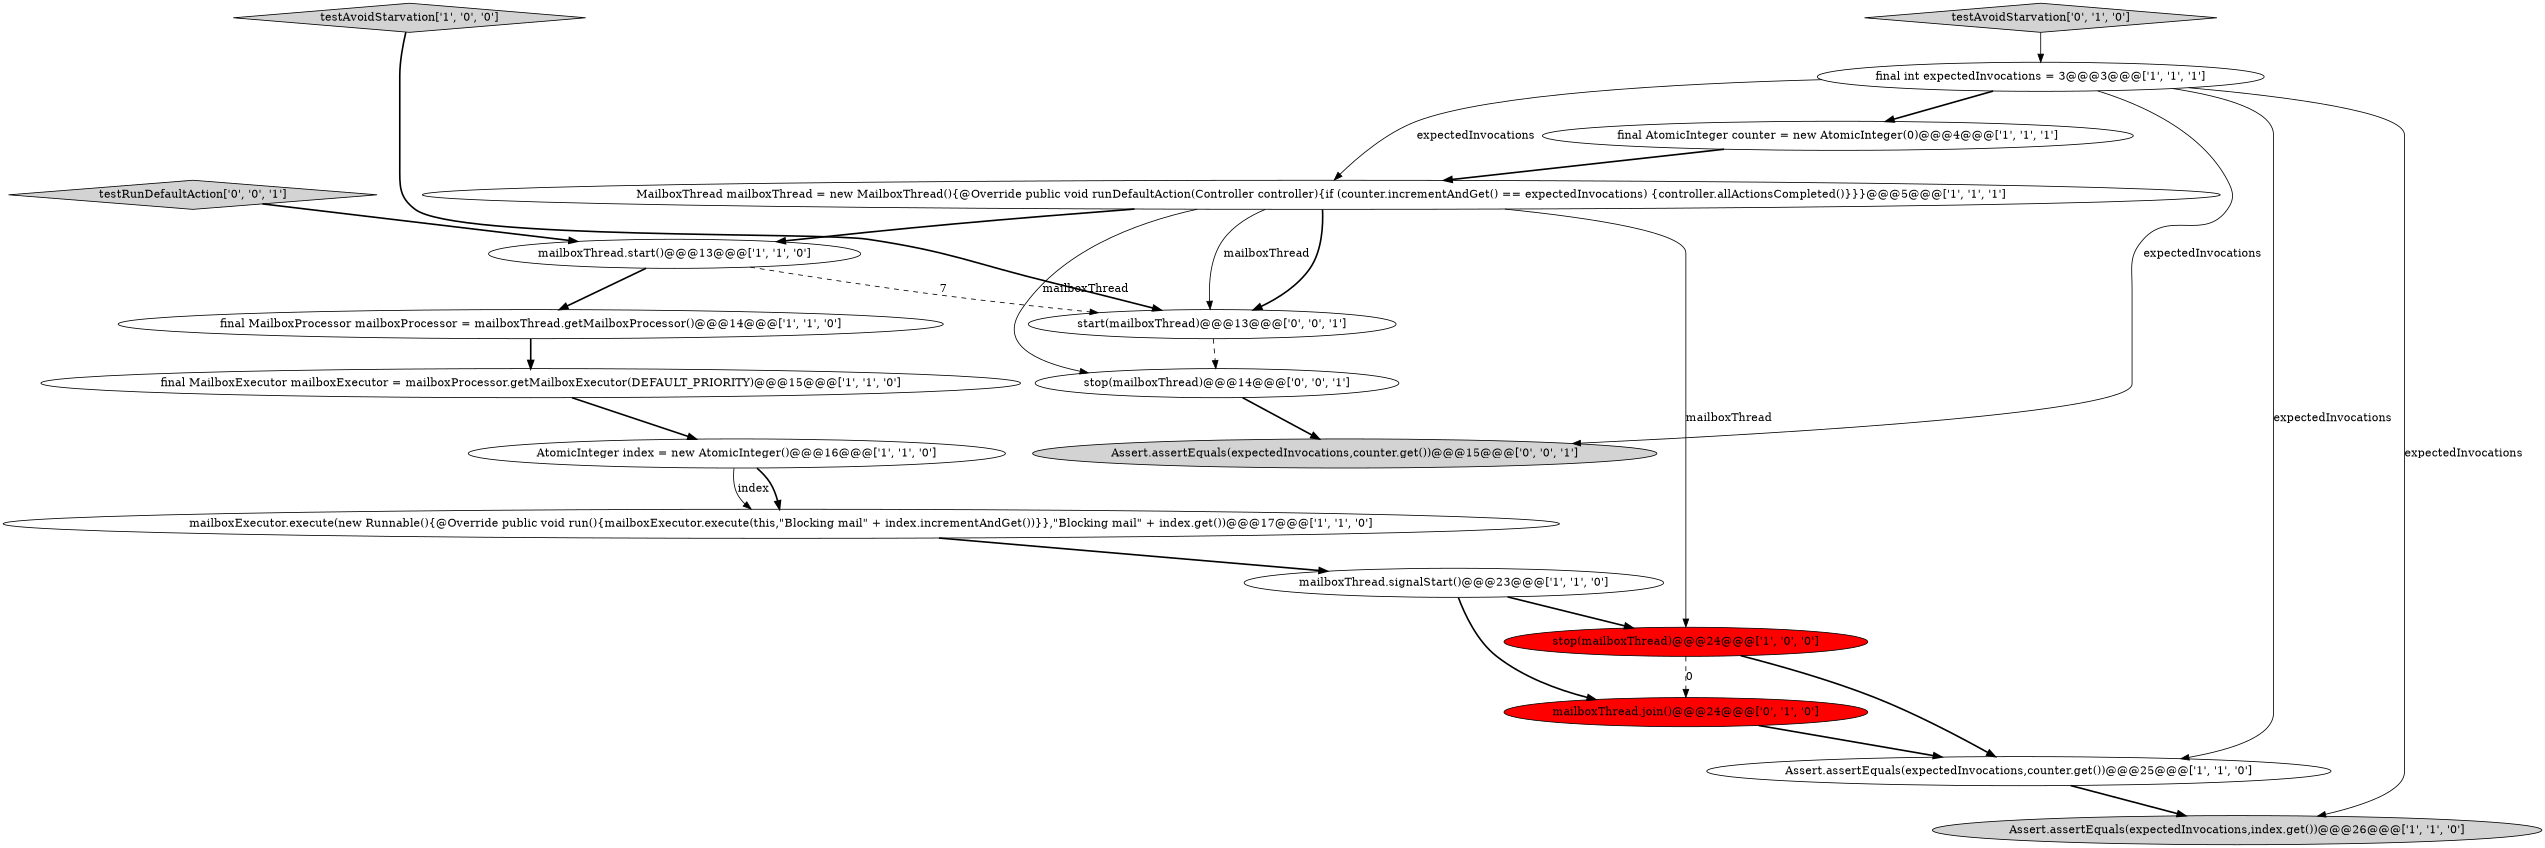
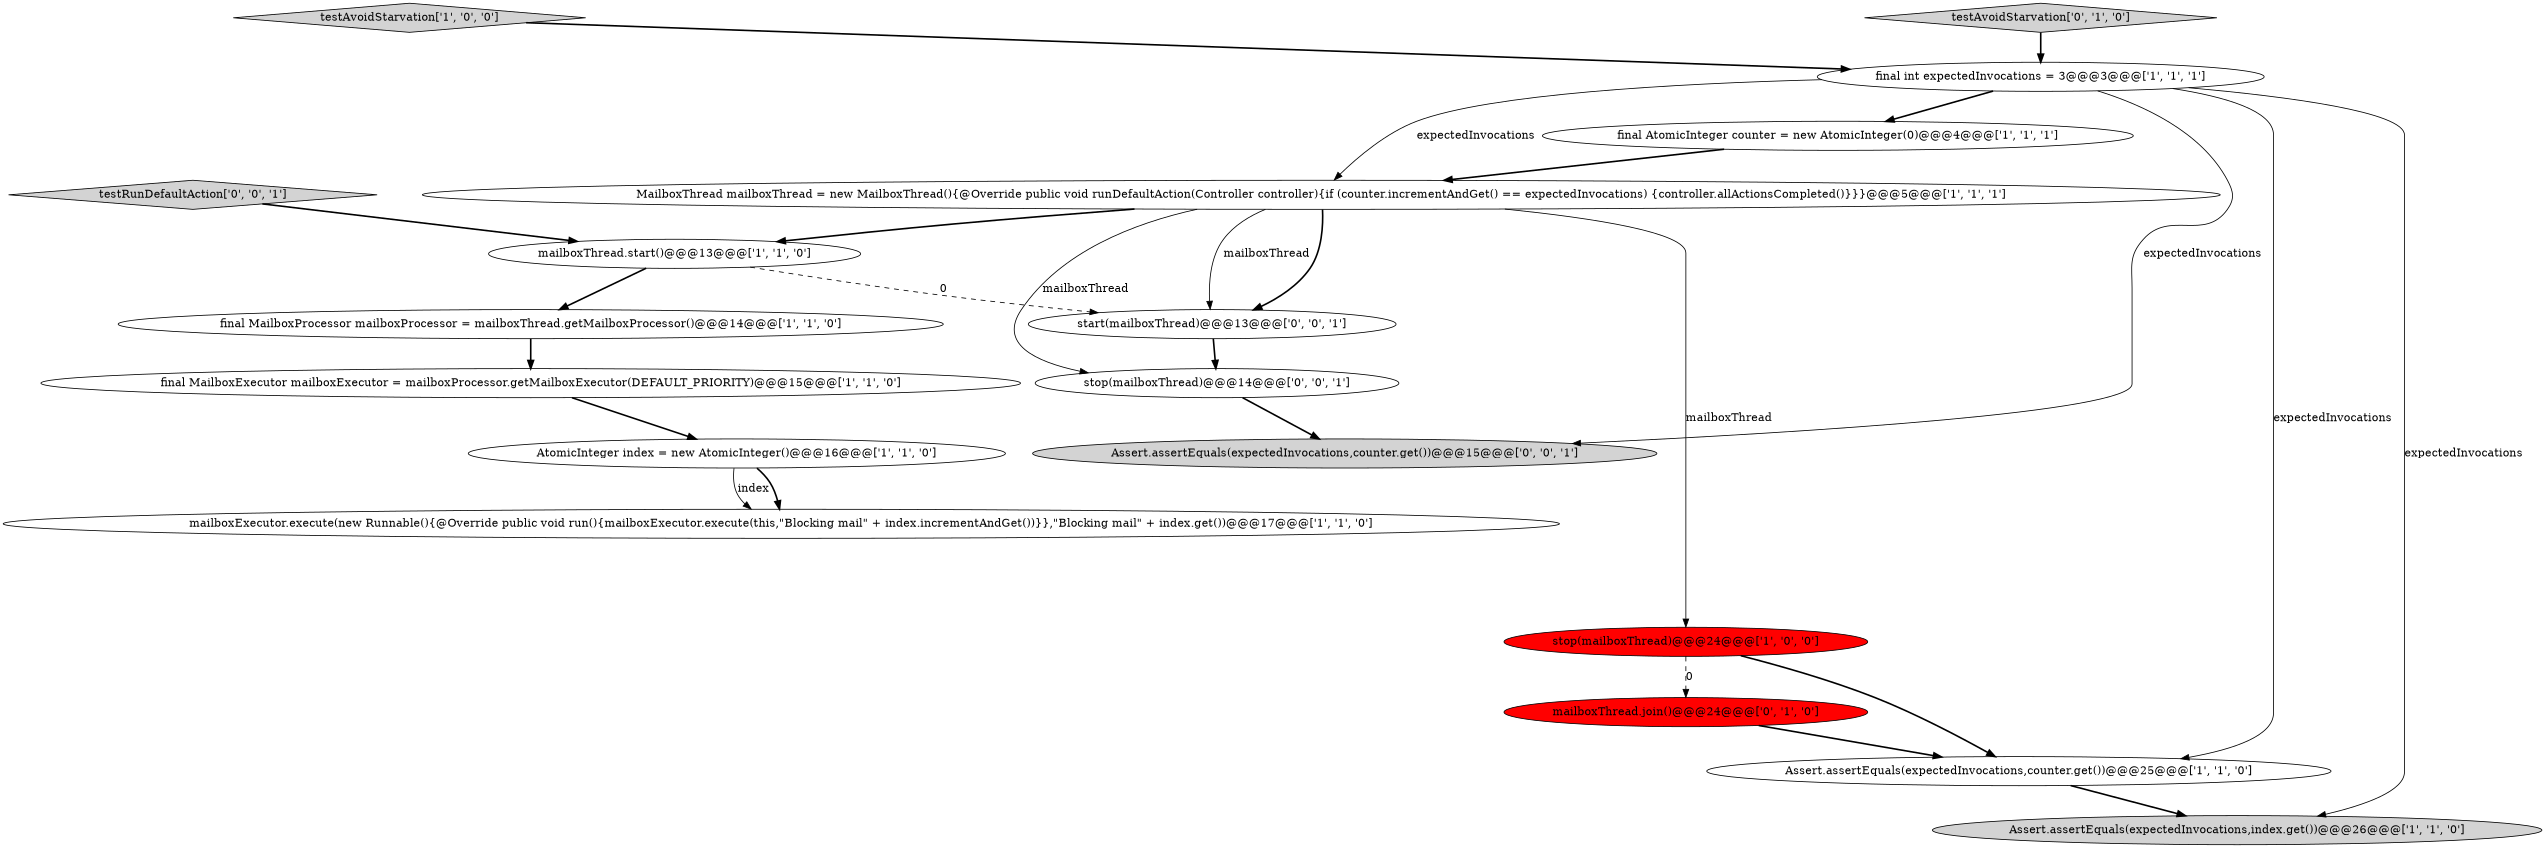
(2041, 43) -> (2041, 43)
(696, 234) -> (1184, 46)
(944, 289) -> (944, 289)
(1214, 350) -> (1214, 350)
(1454, 583) -> none
